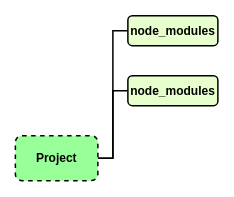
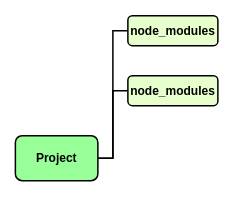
(57, 158) -> (57, 158)
